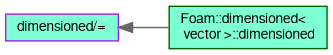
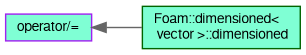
(62, 27) -> (49, 27)
